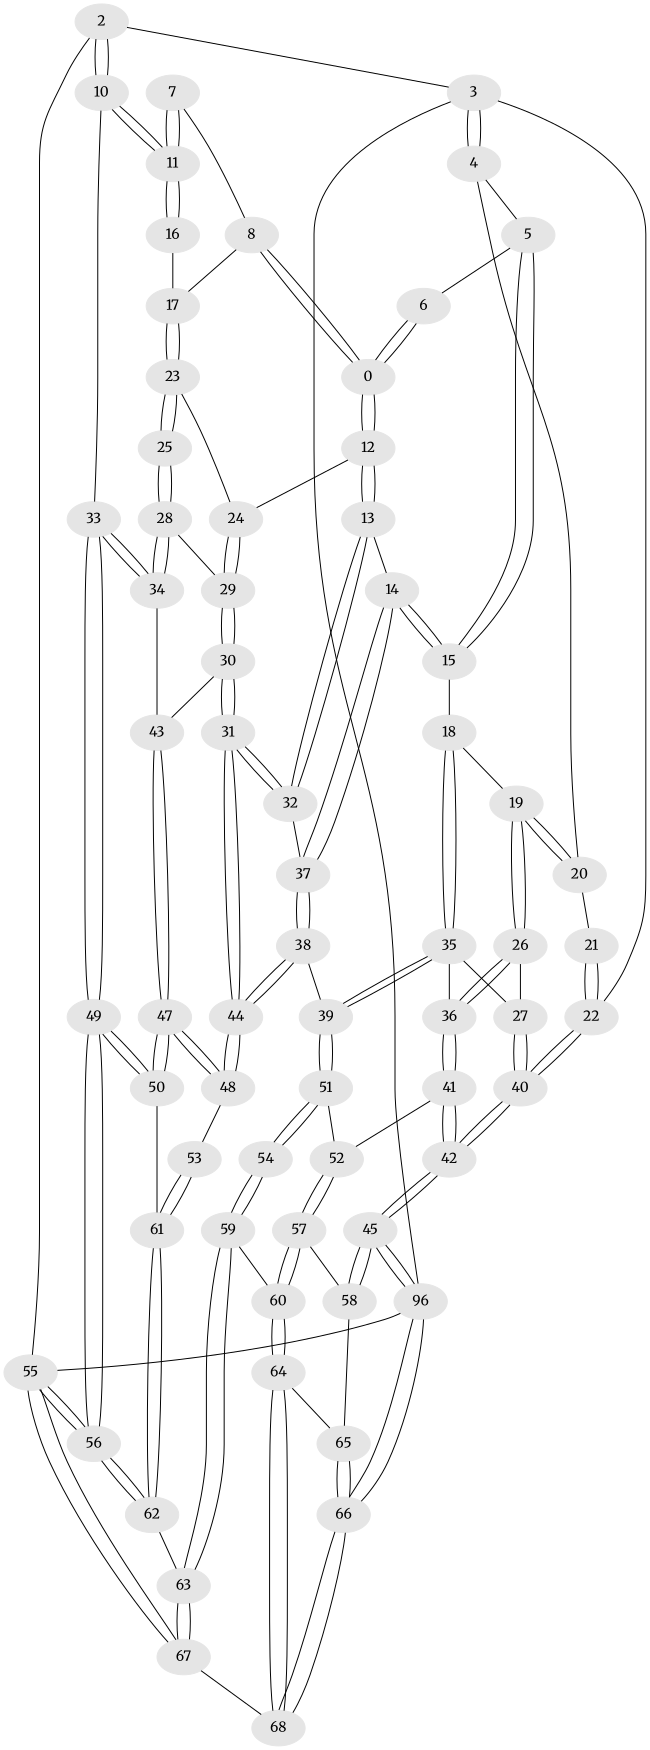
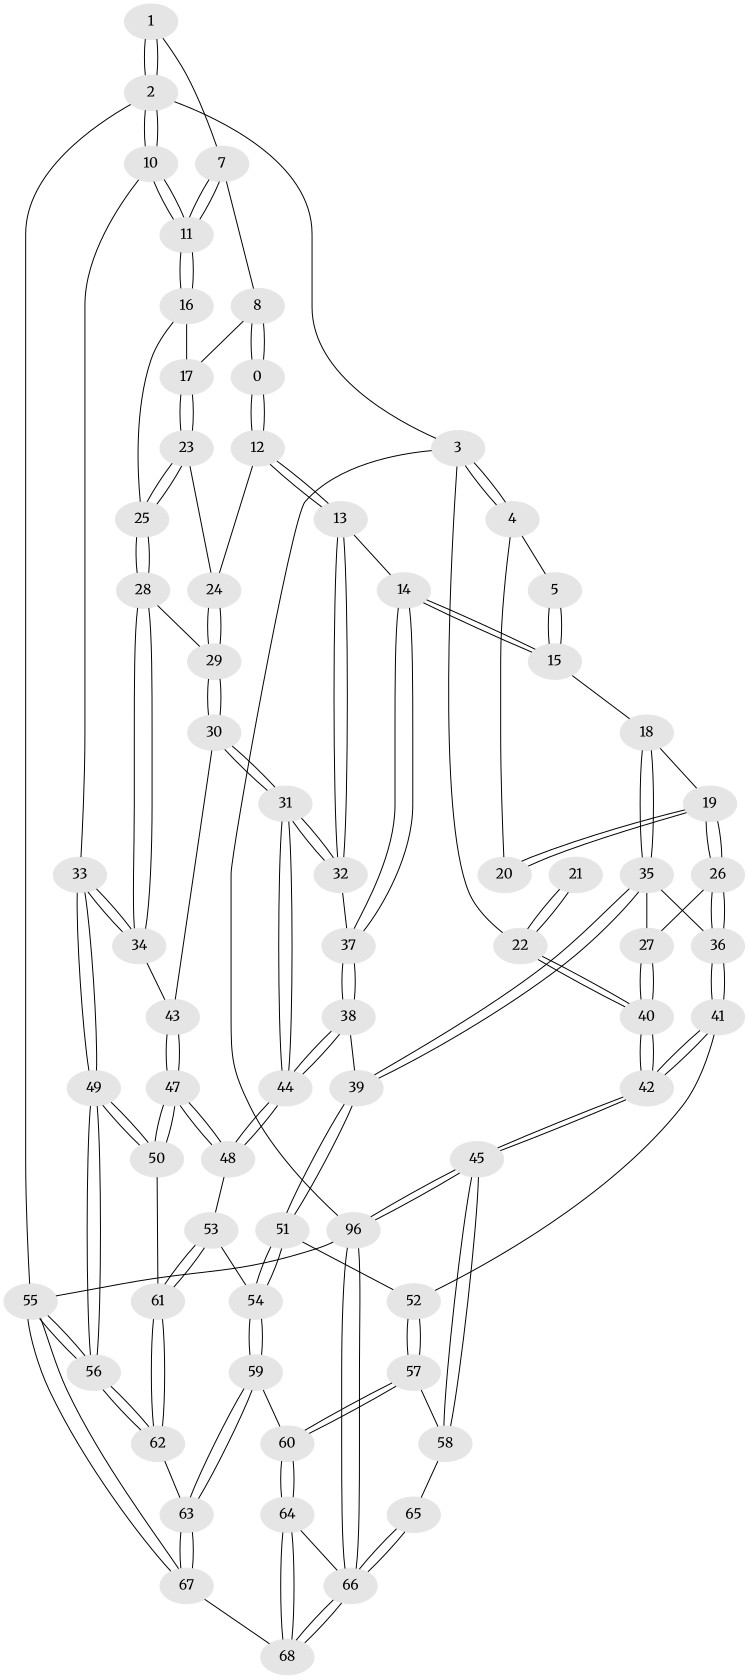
none -> (151, 22)
(424, 306) -> none
none -> (141, 408)
(586, 910) -> none
none -> (231, 1262)
(311, 1408) -> (319, 1550)
